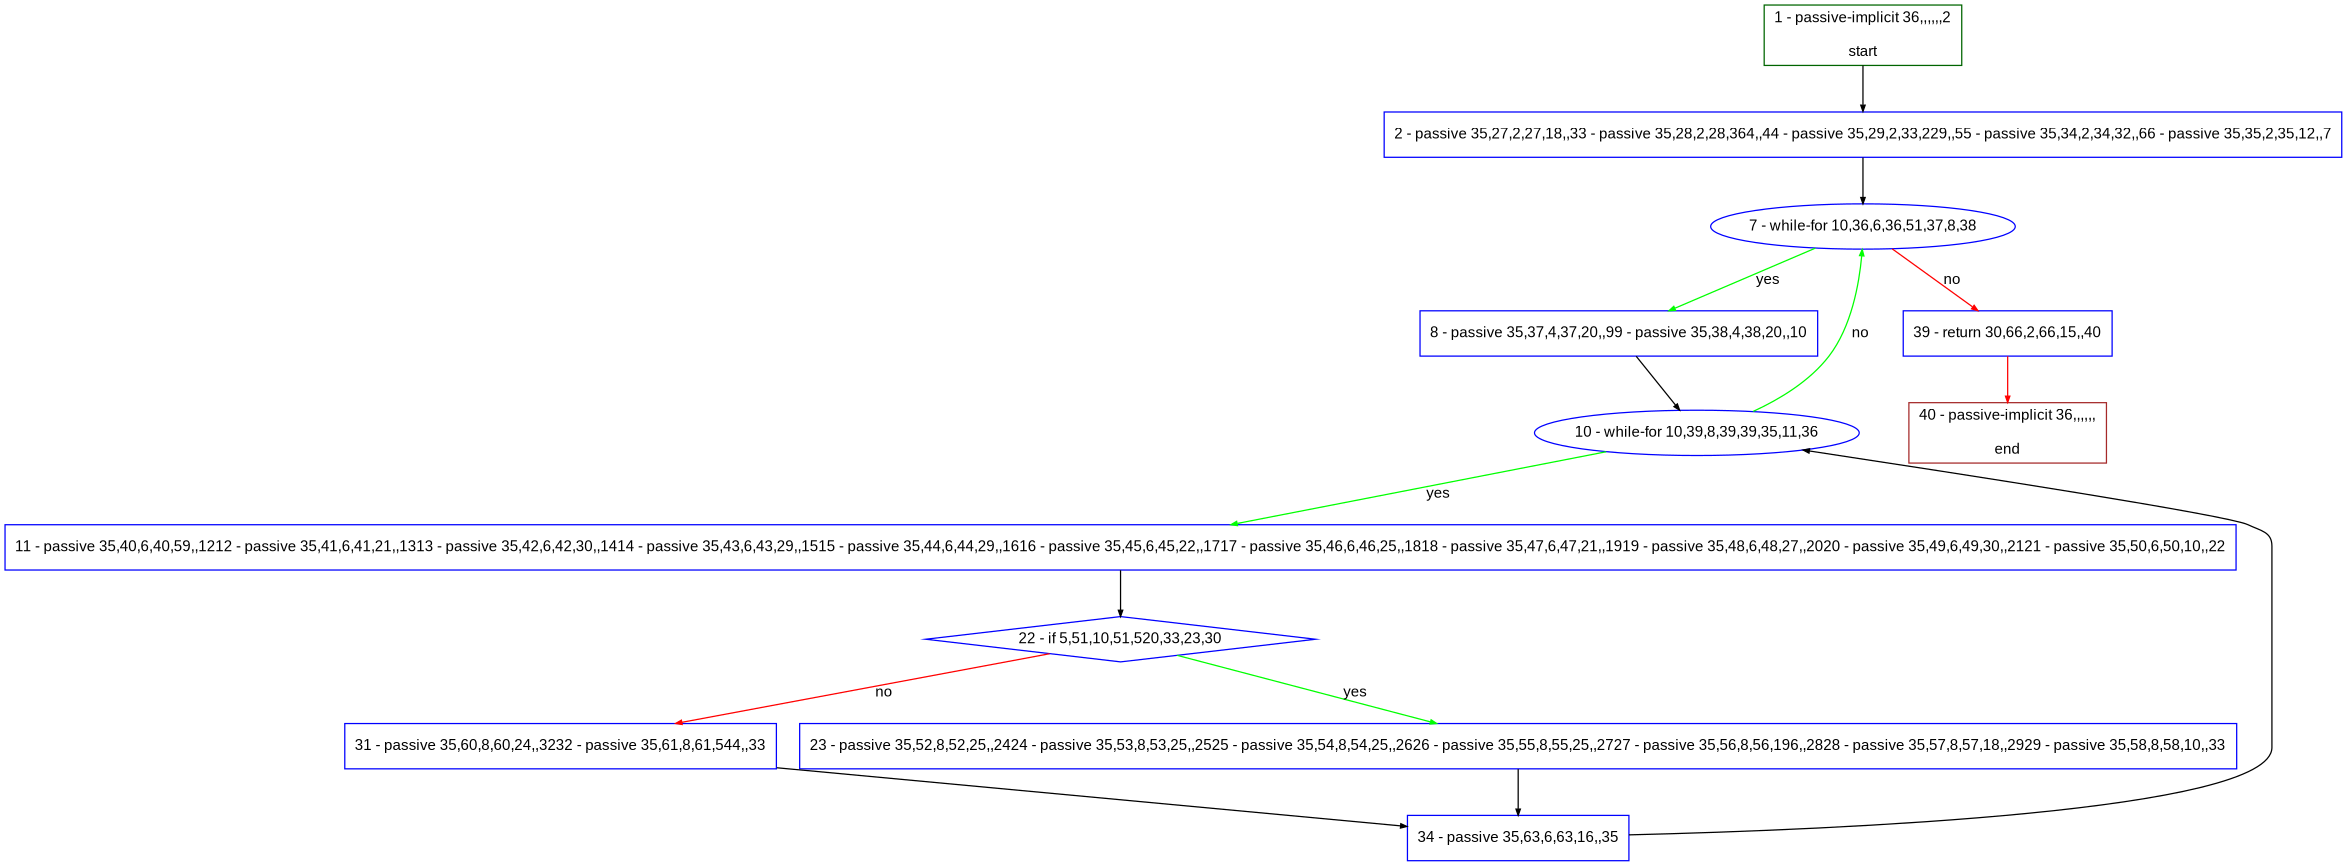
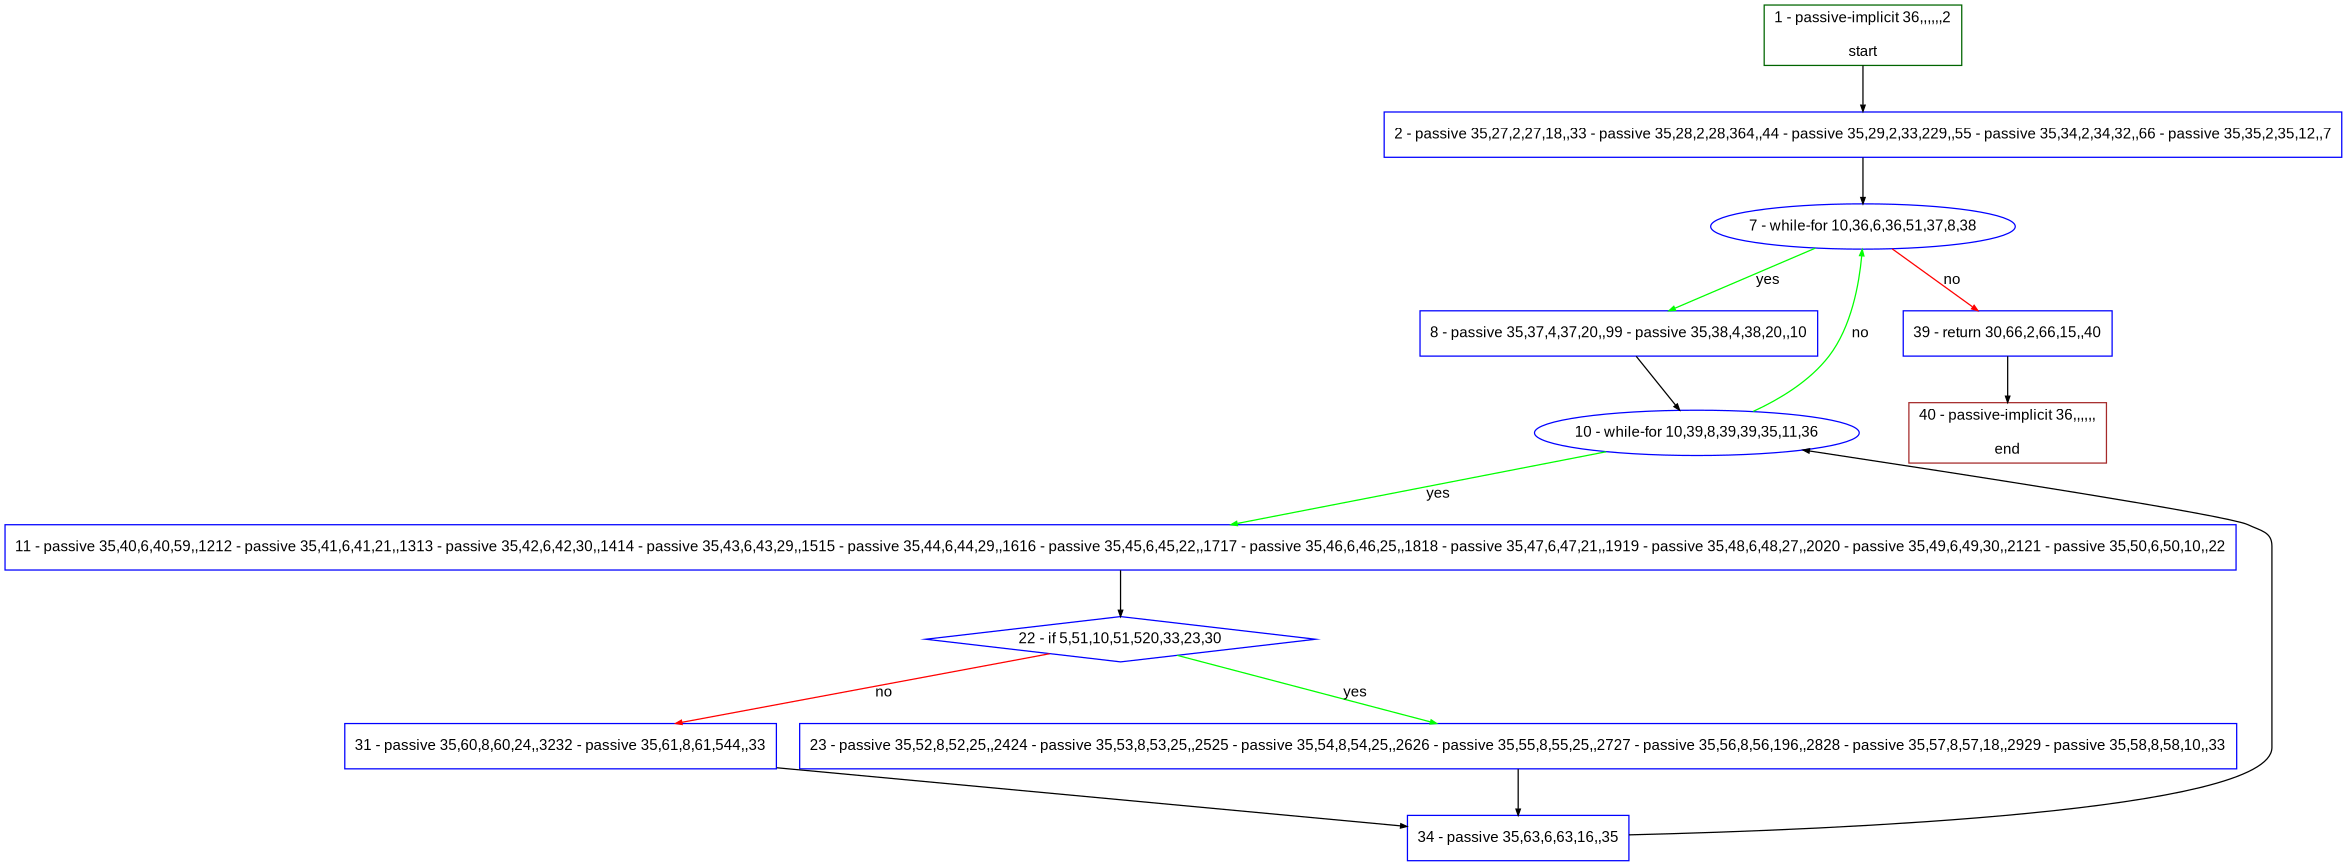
(2008, 376) -> (2008, 376)
